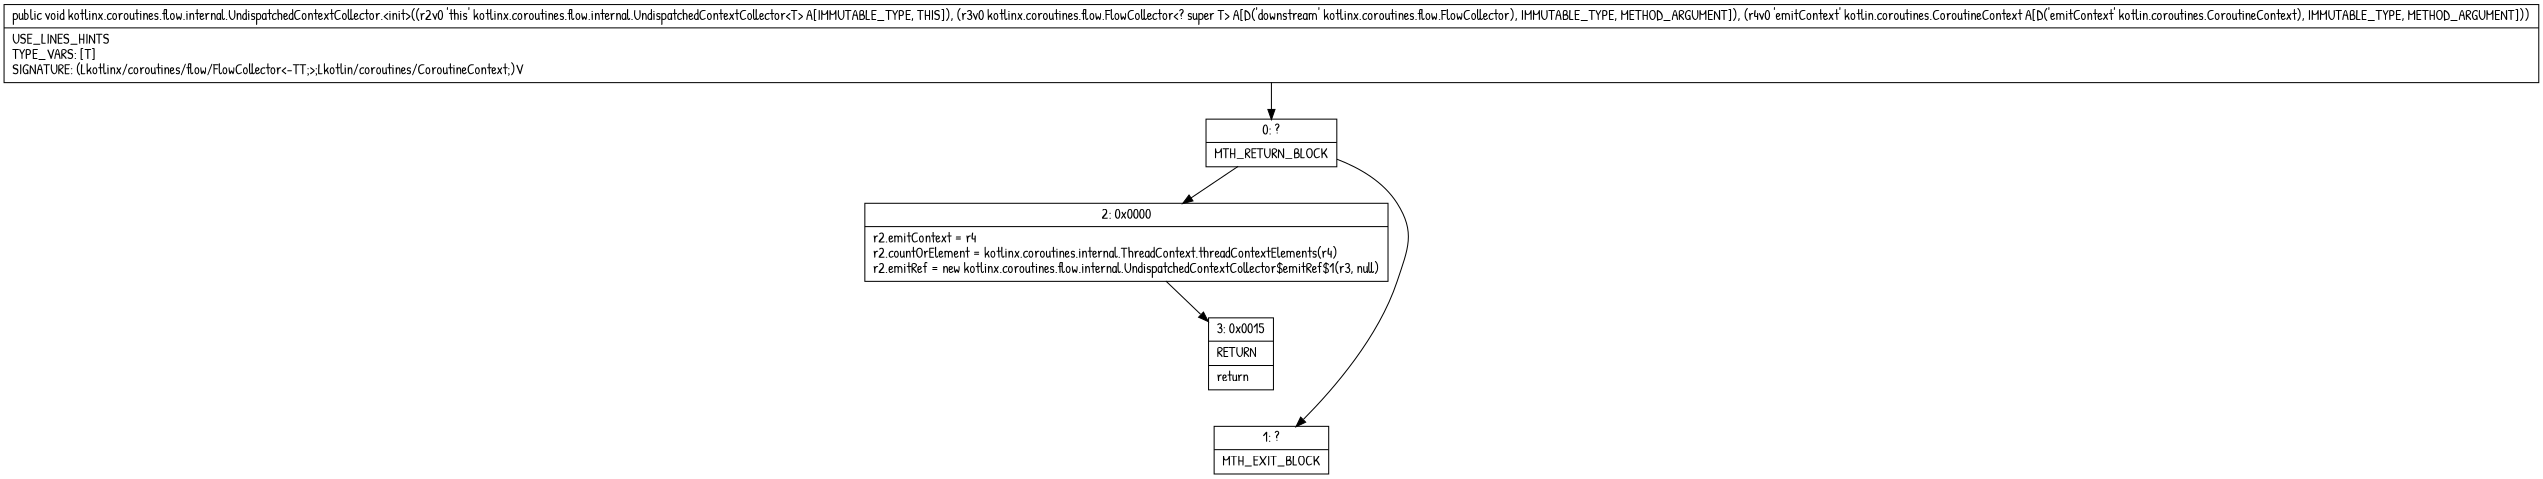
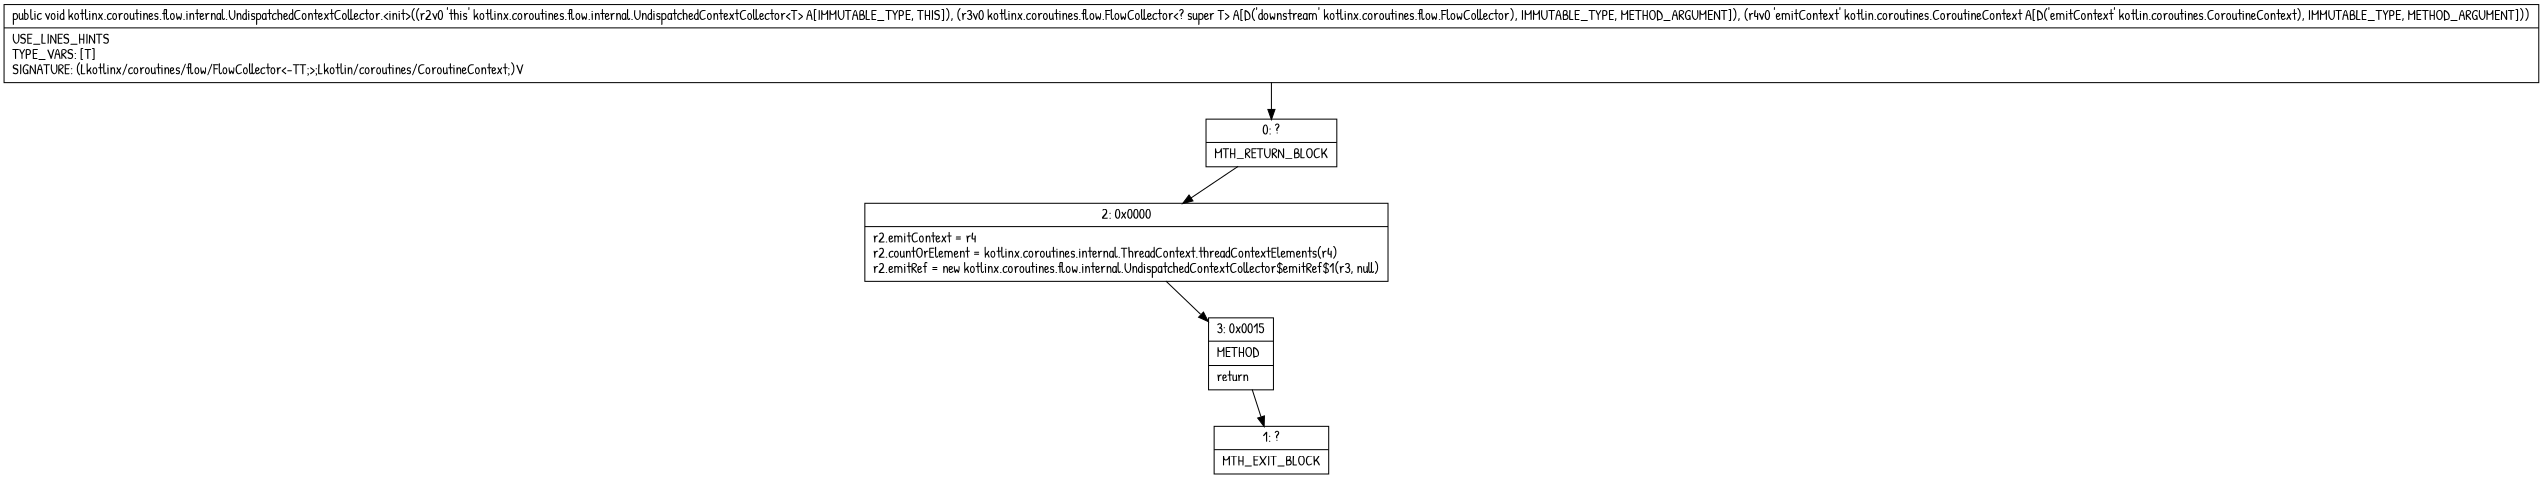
(1395, 286) -> (1257, 403)
(1237, 353) -> (1238, 353)
